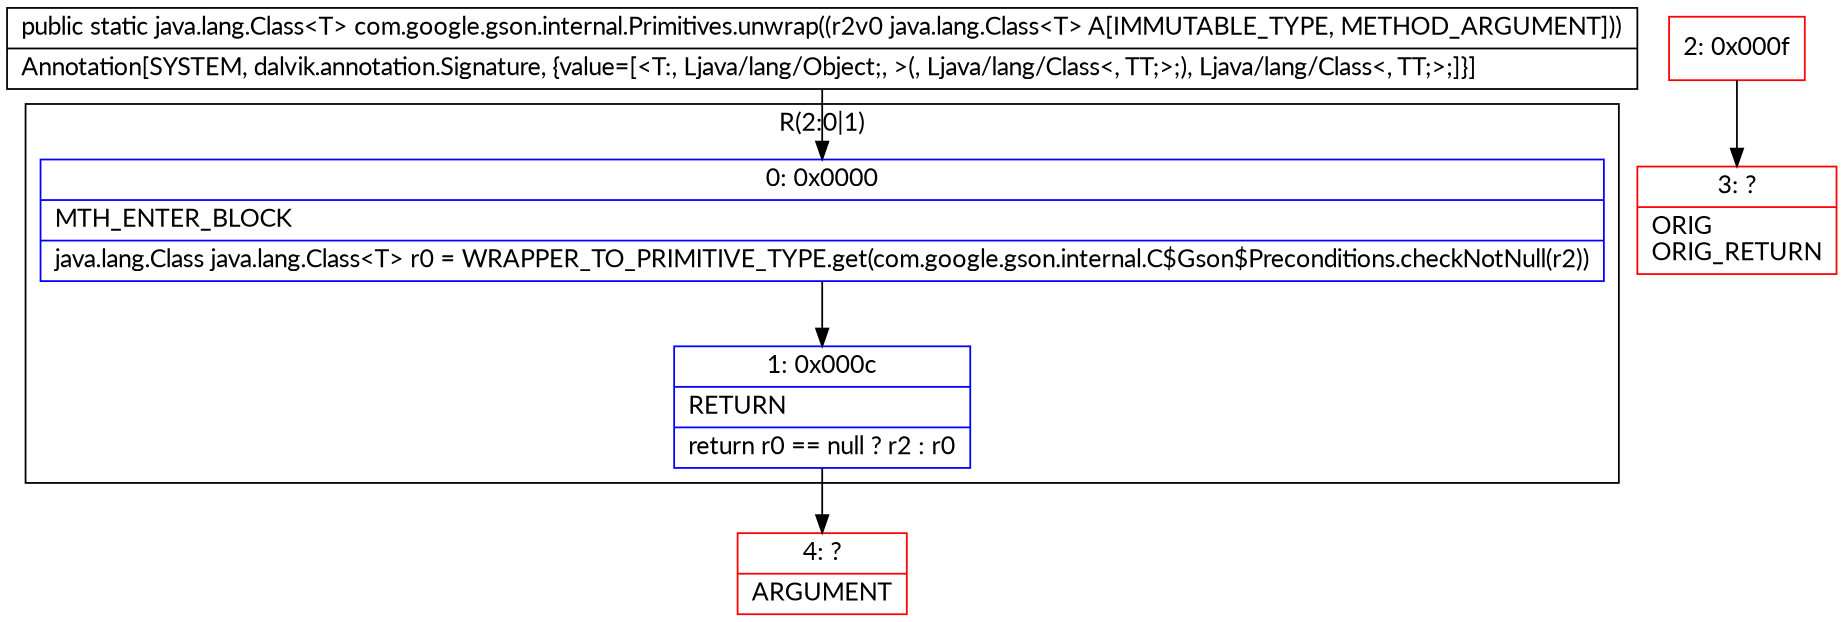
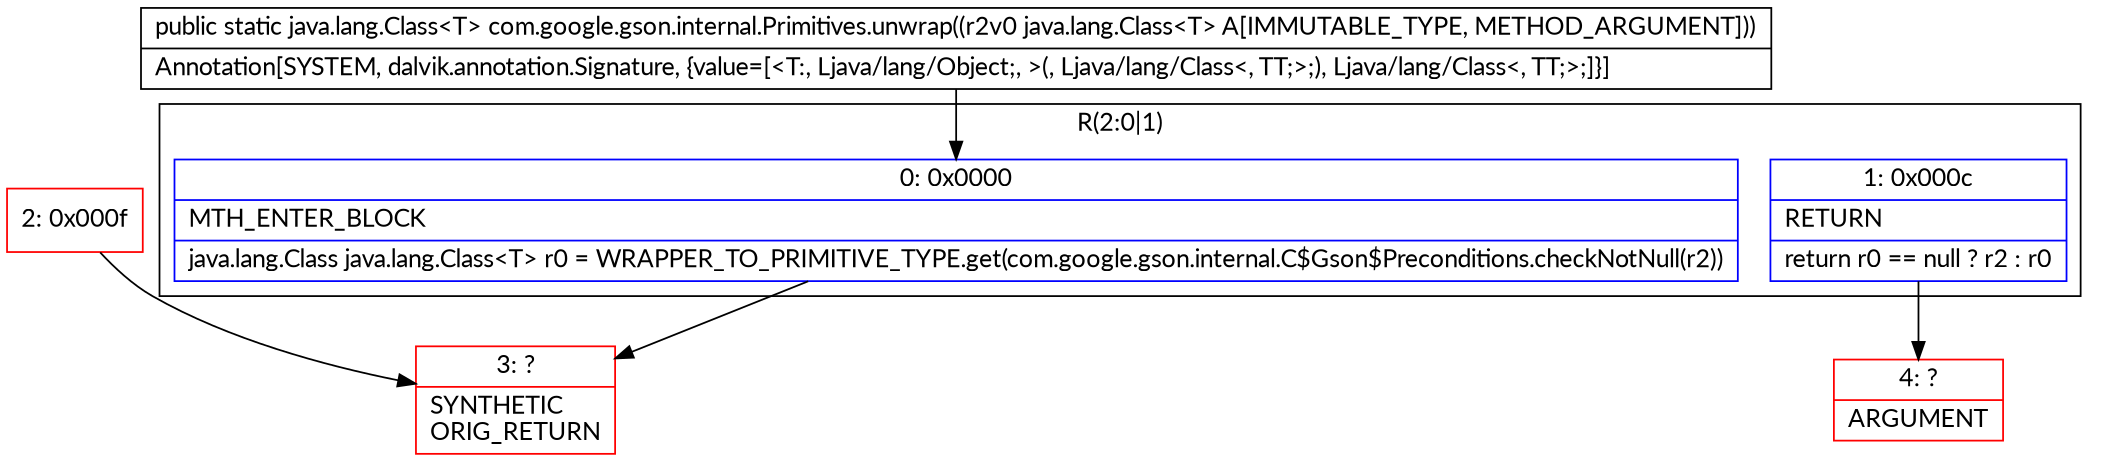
(1682, 226) -> (497, 406)
(822, 305) -> (720, 317)
